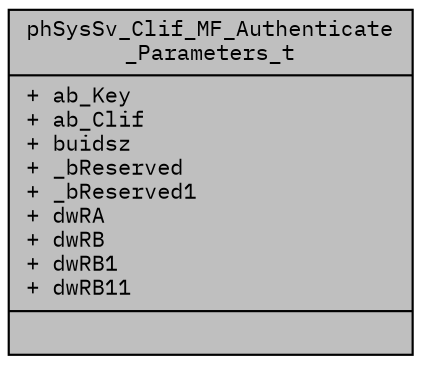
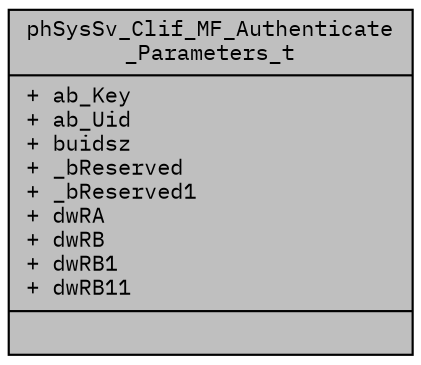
(86, 120) -> (80, 120)
